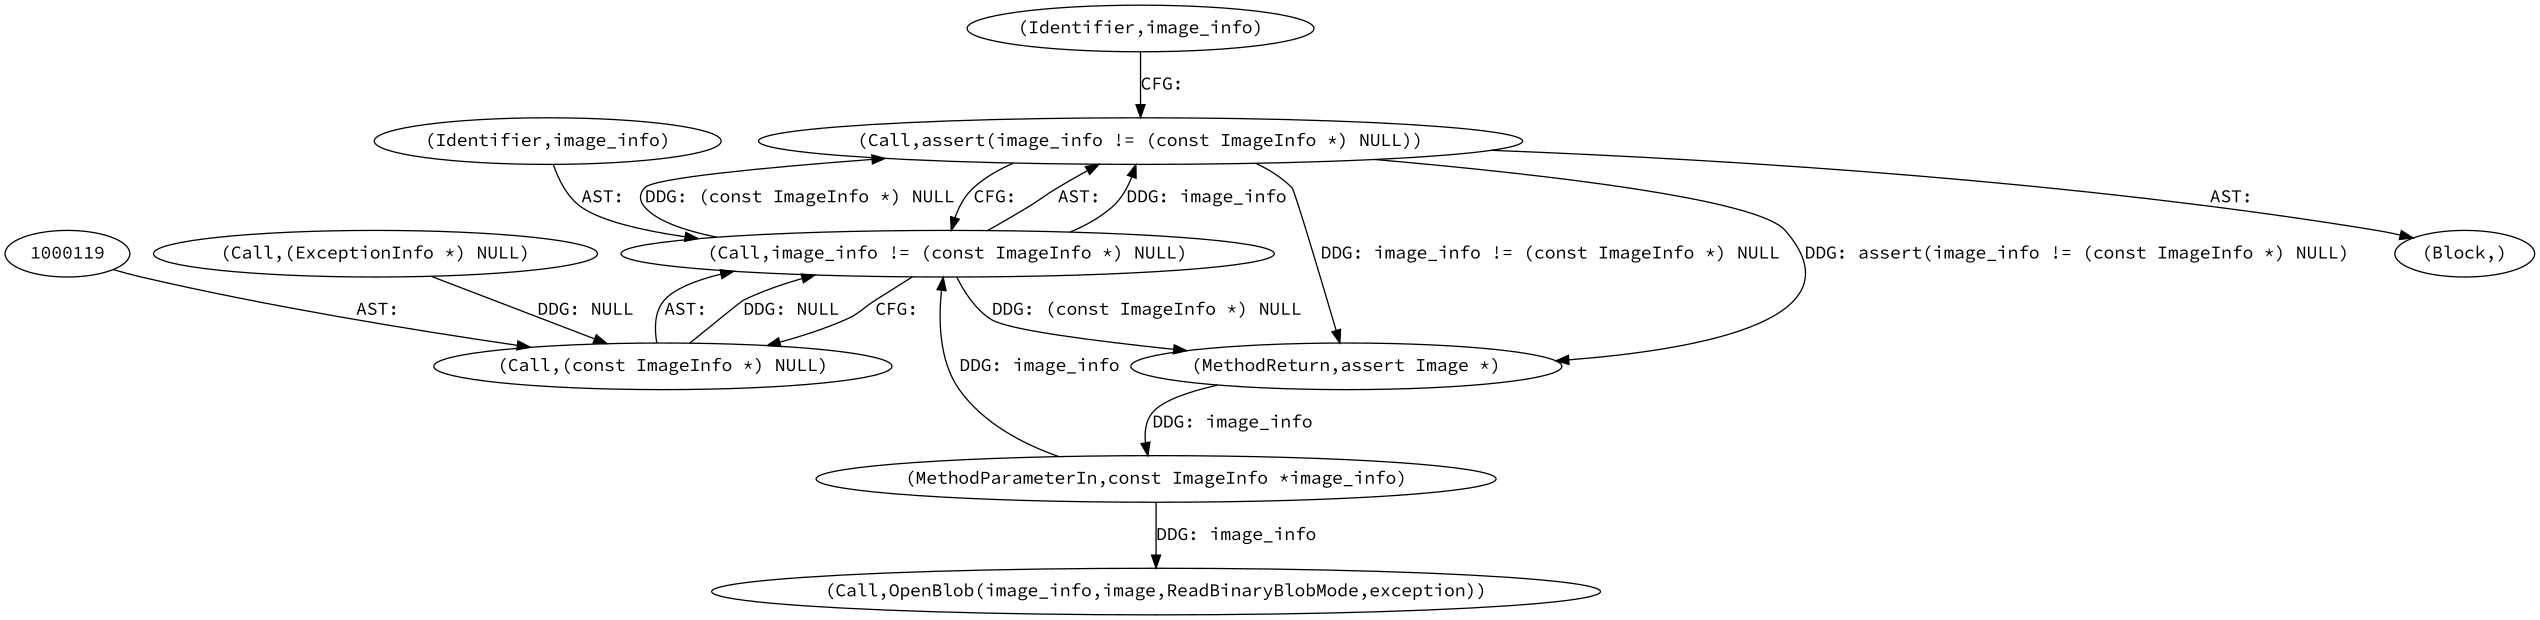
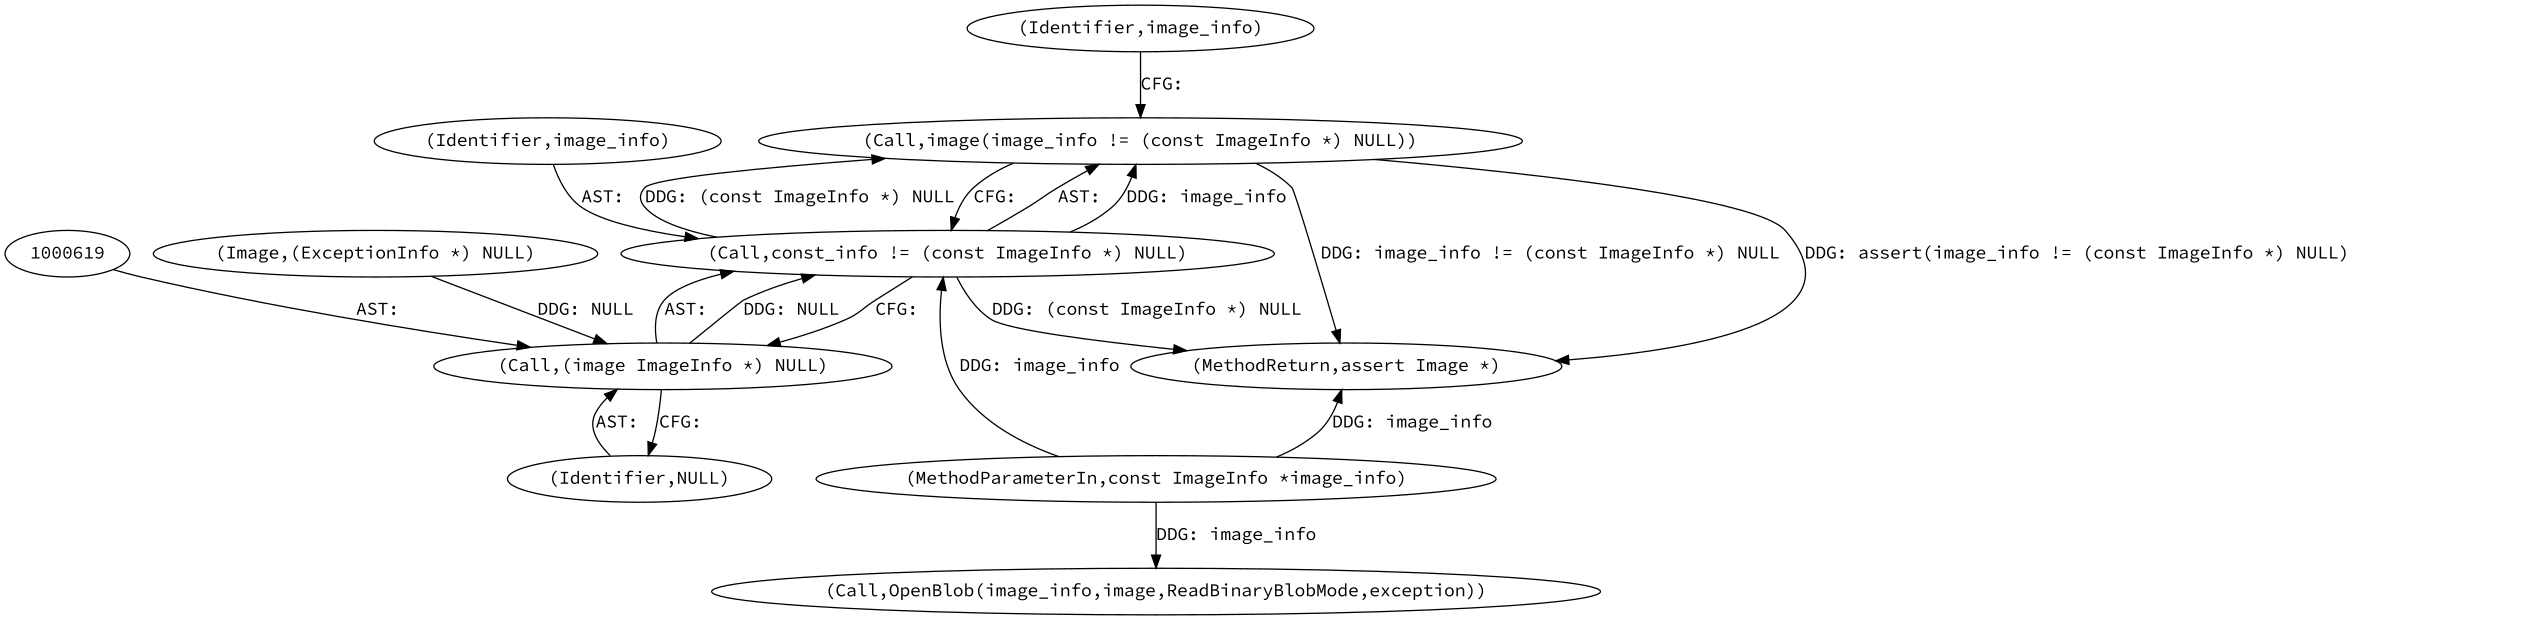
(1141, 141) -> (1141, 141)
(67, 254) -> (67, 254)
(376, 254) -> (376, 254)
(948, 254) -> (948, 254)
(2465, 254) -> none
(663, 366) -> (663, 366)
(1168, 401) -> (1313, 436)
none -> (640, 479)
